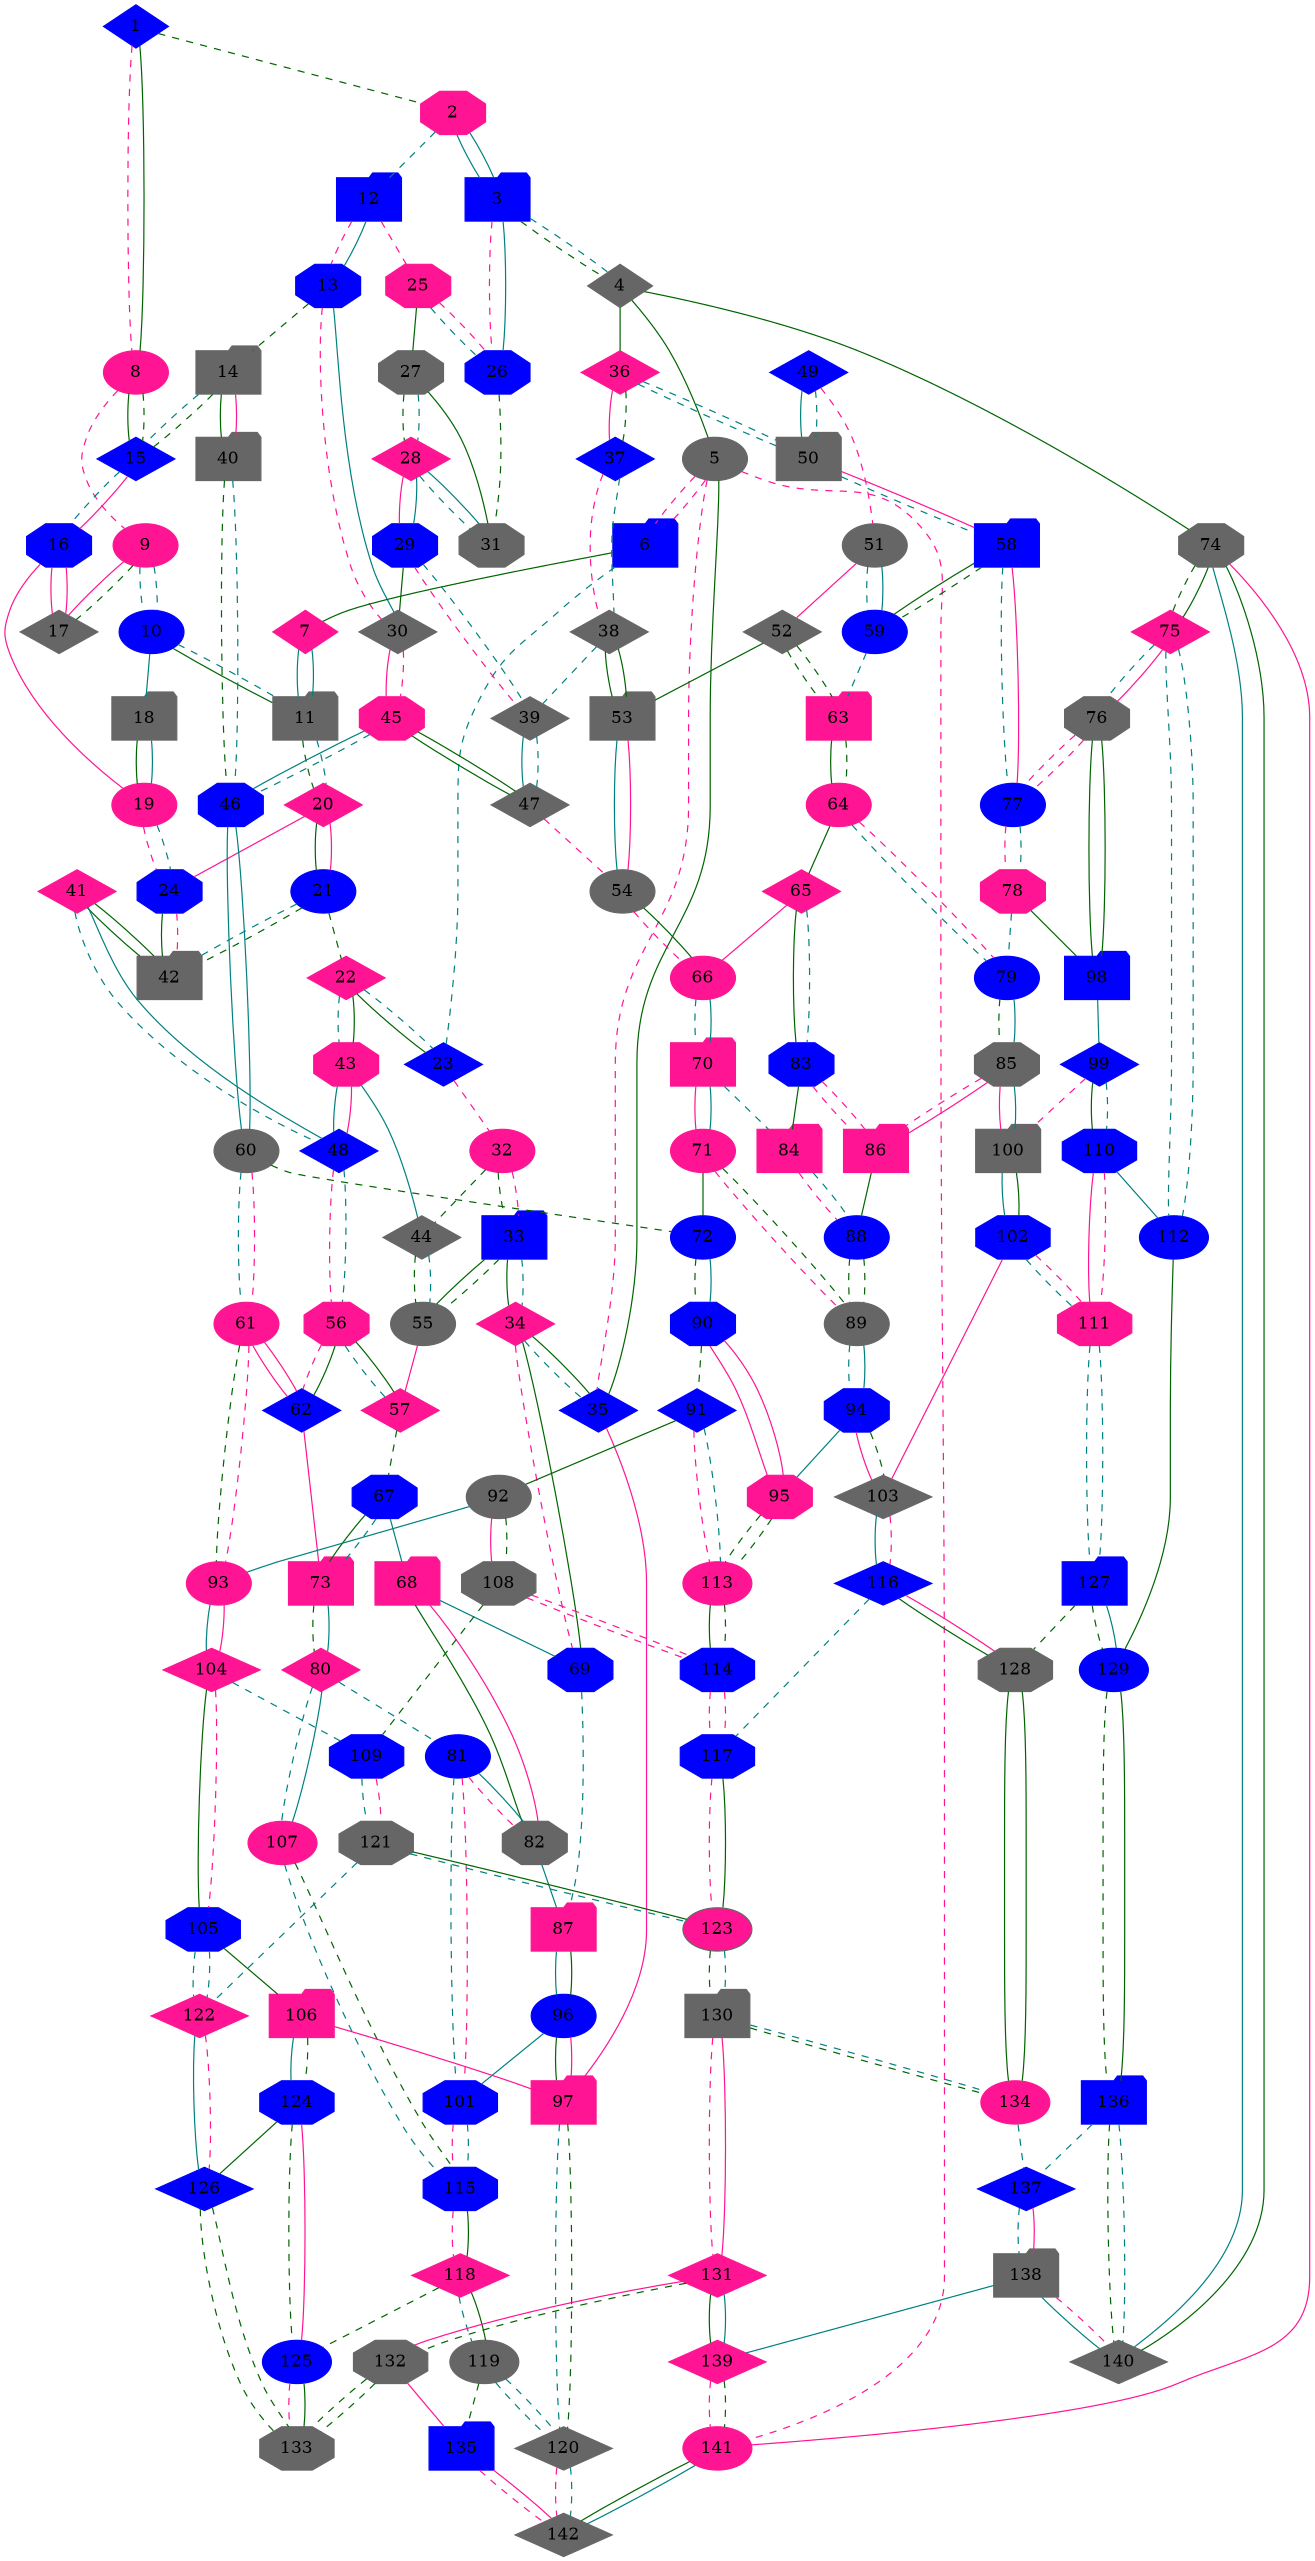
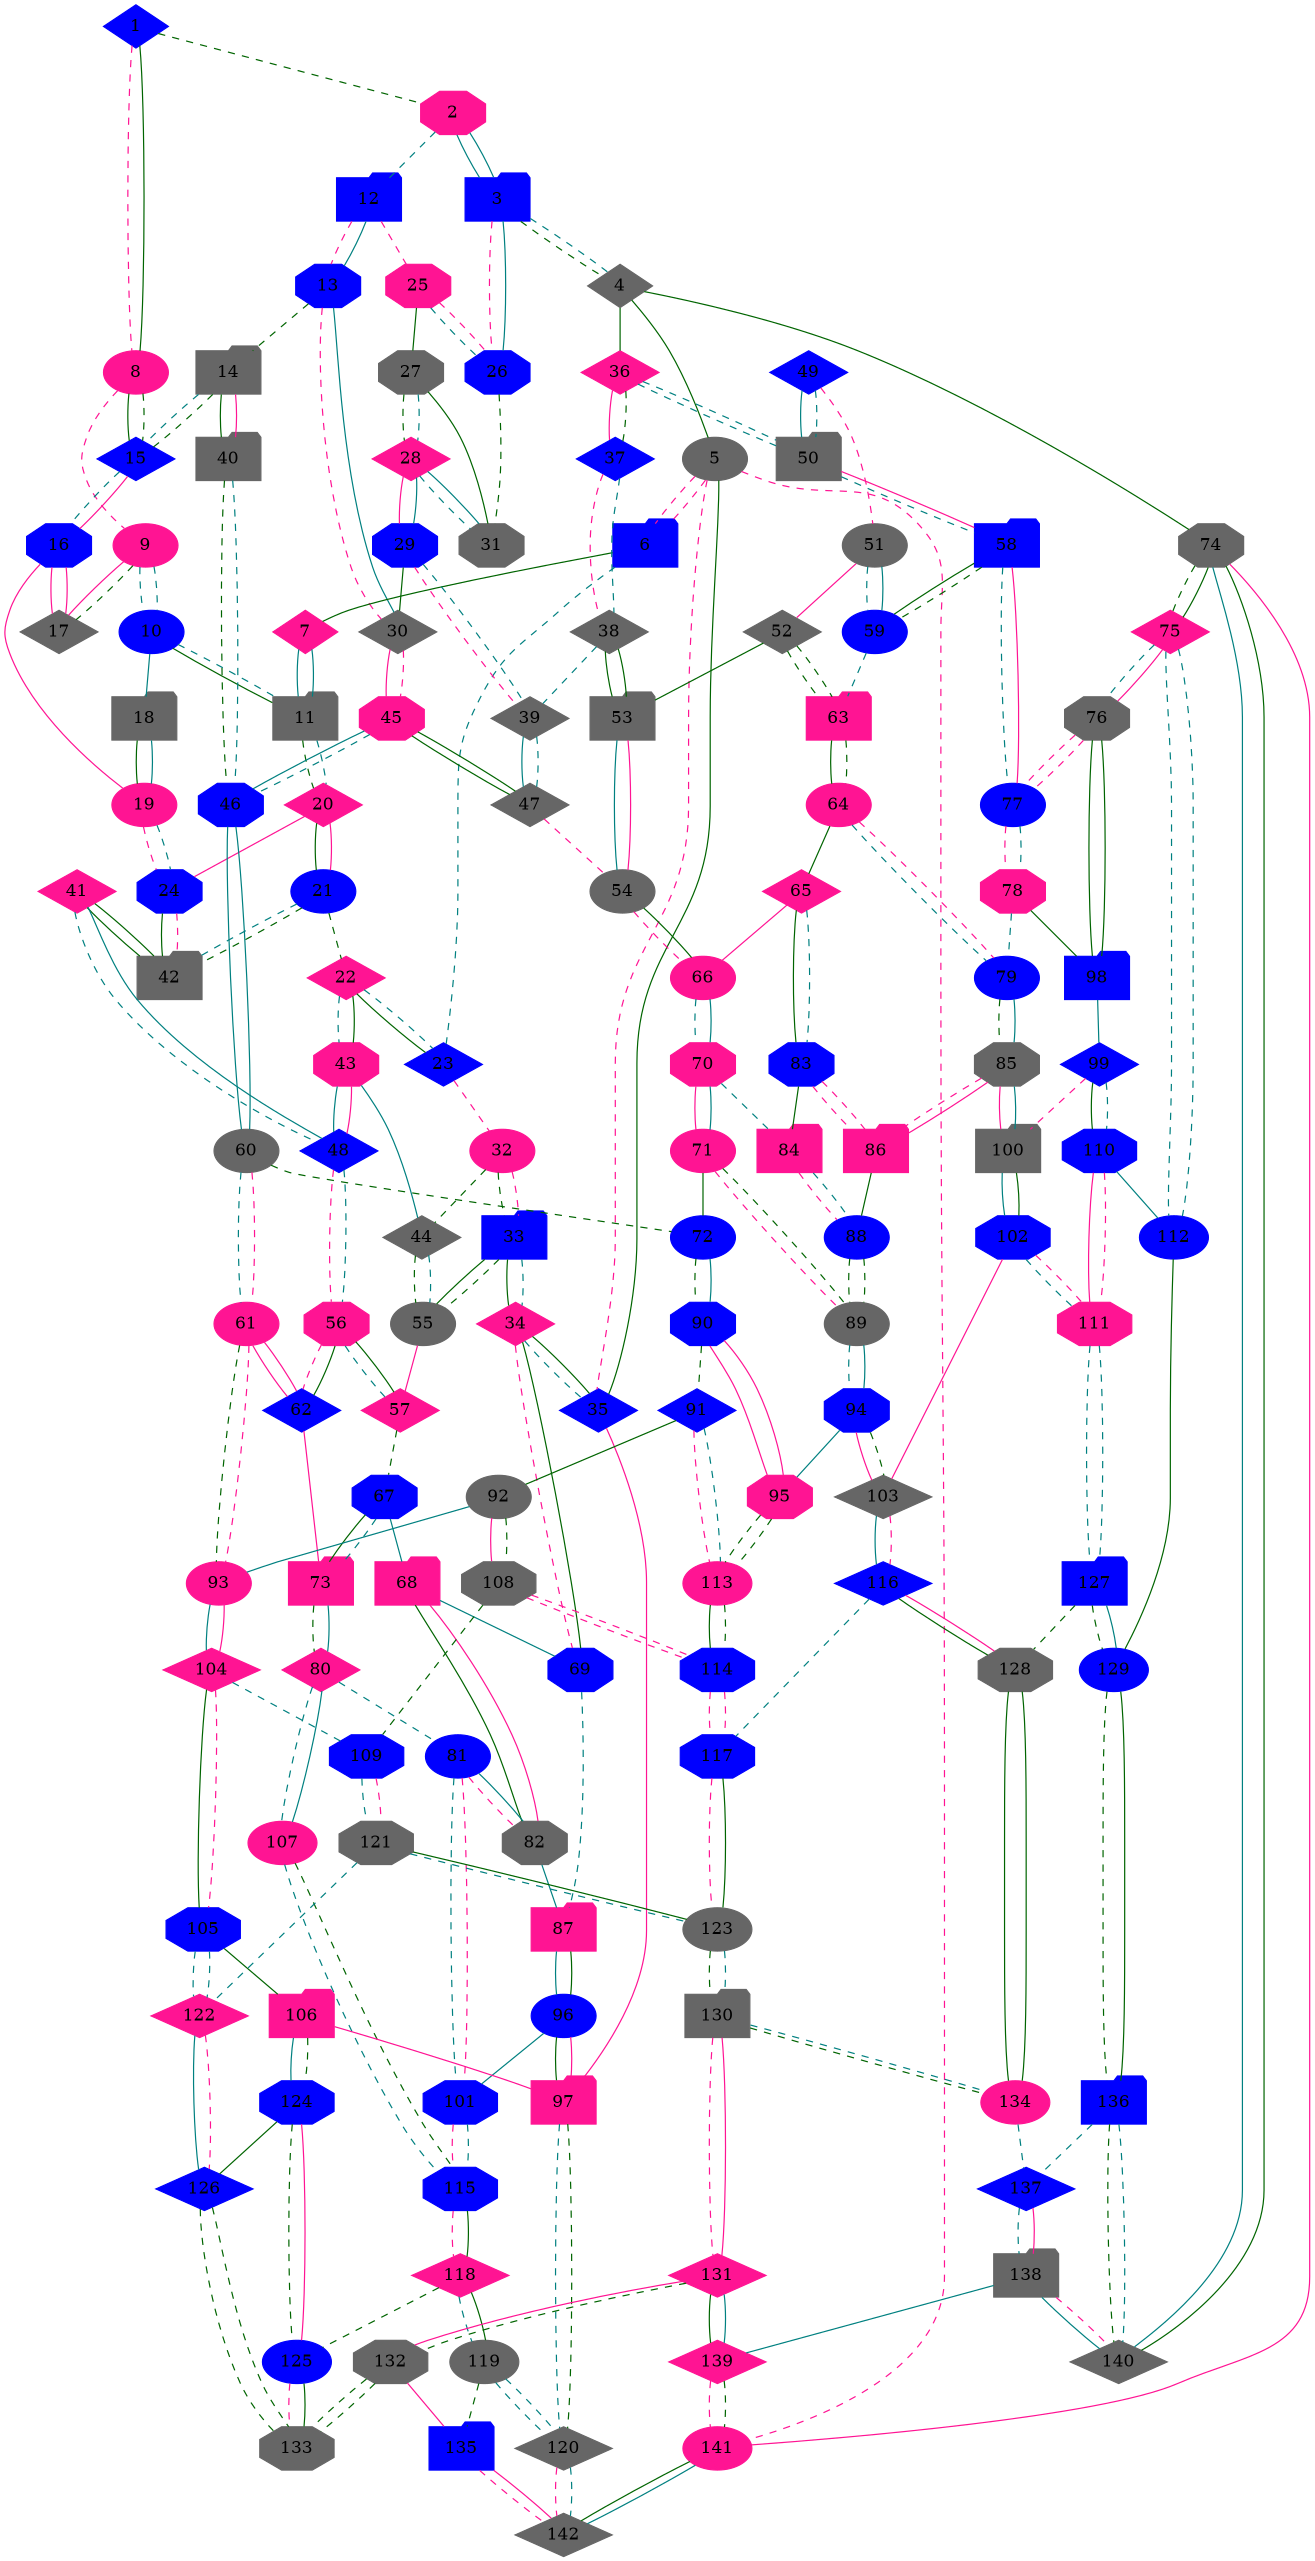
(703, 1064) -> (703, 1064)
(717, 1929) -> (717, 1929)
